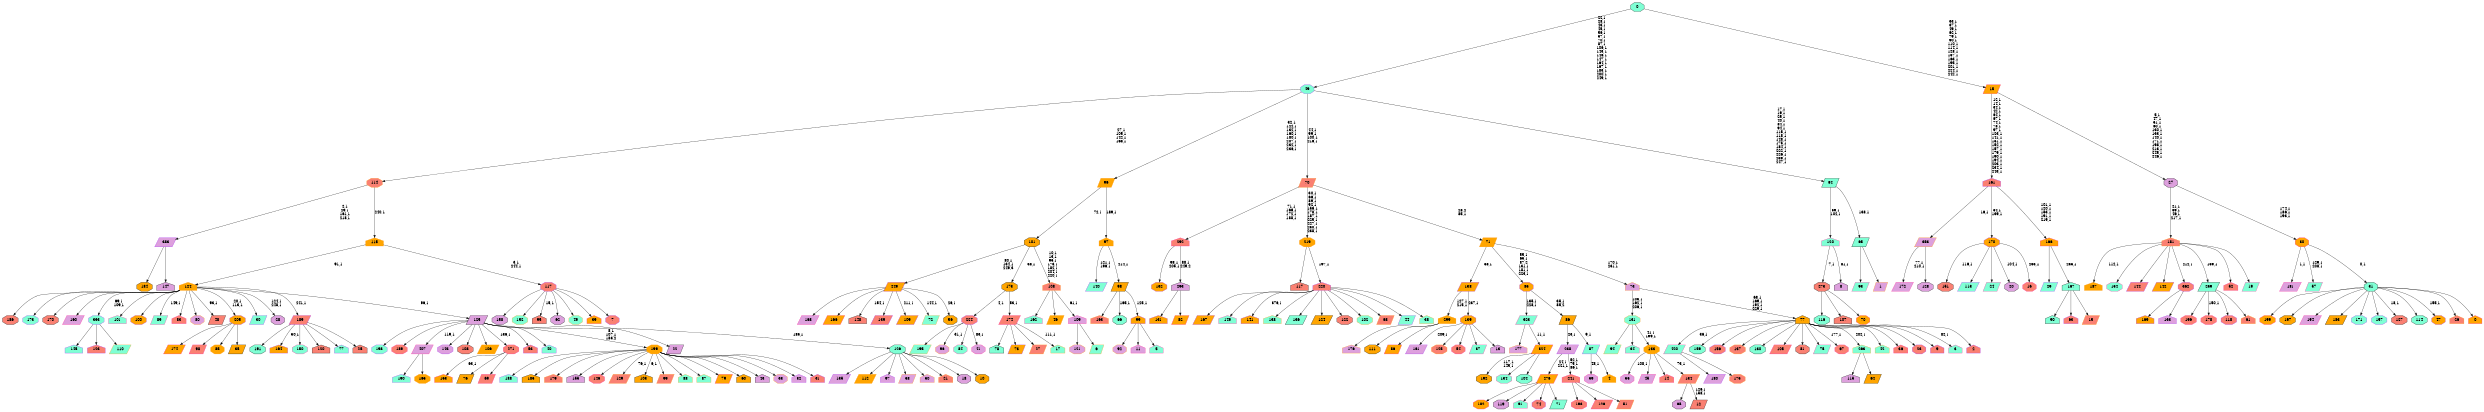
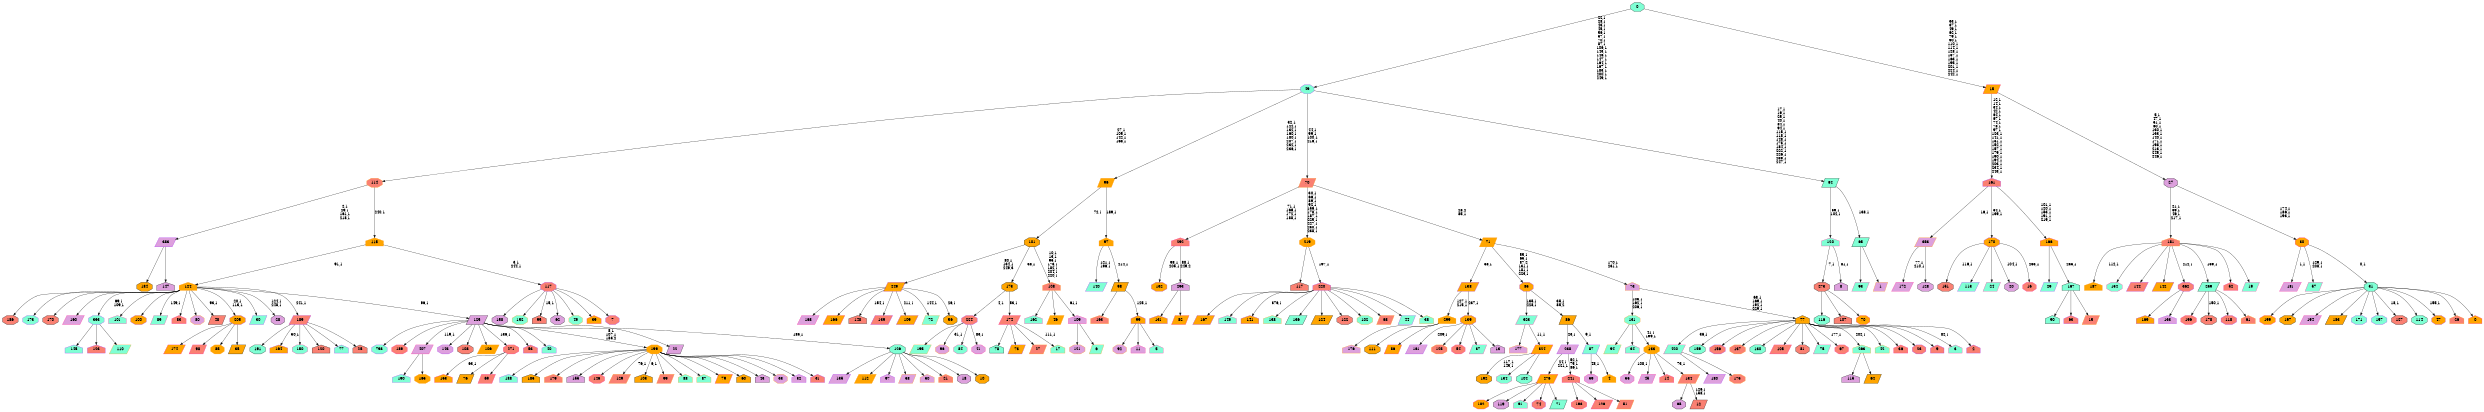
(1120, 320) -> none
(2209, 320) -> (2209, 320)
(379, 349) -> (379, 349)
